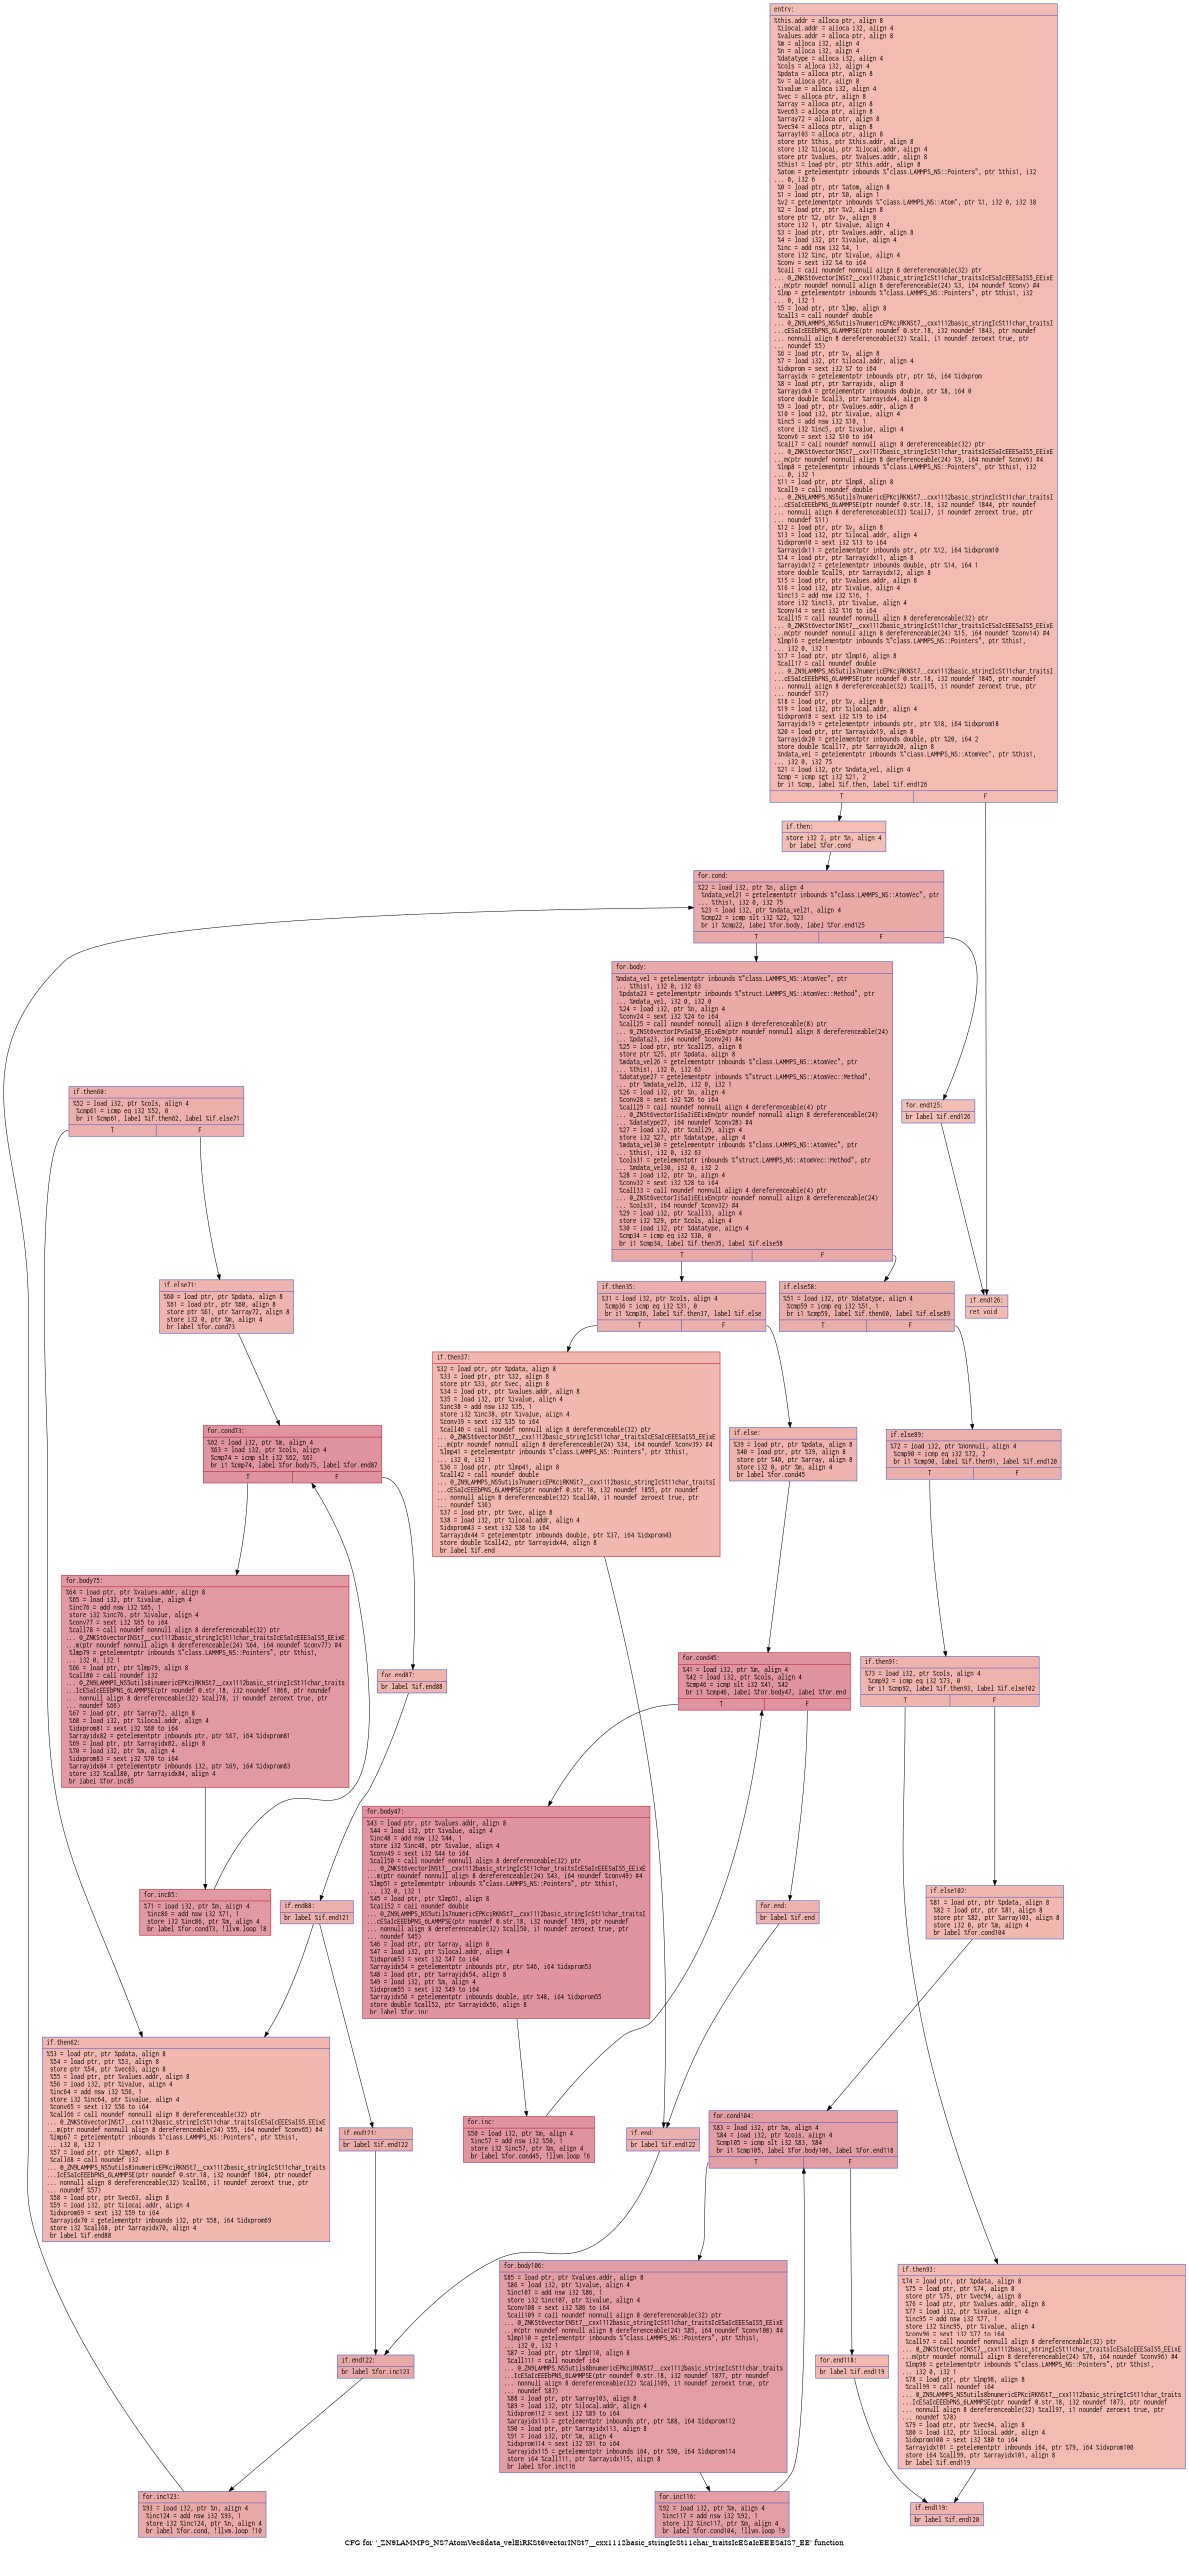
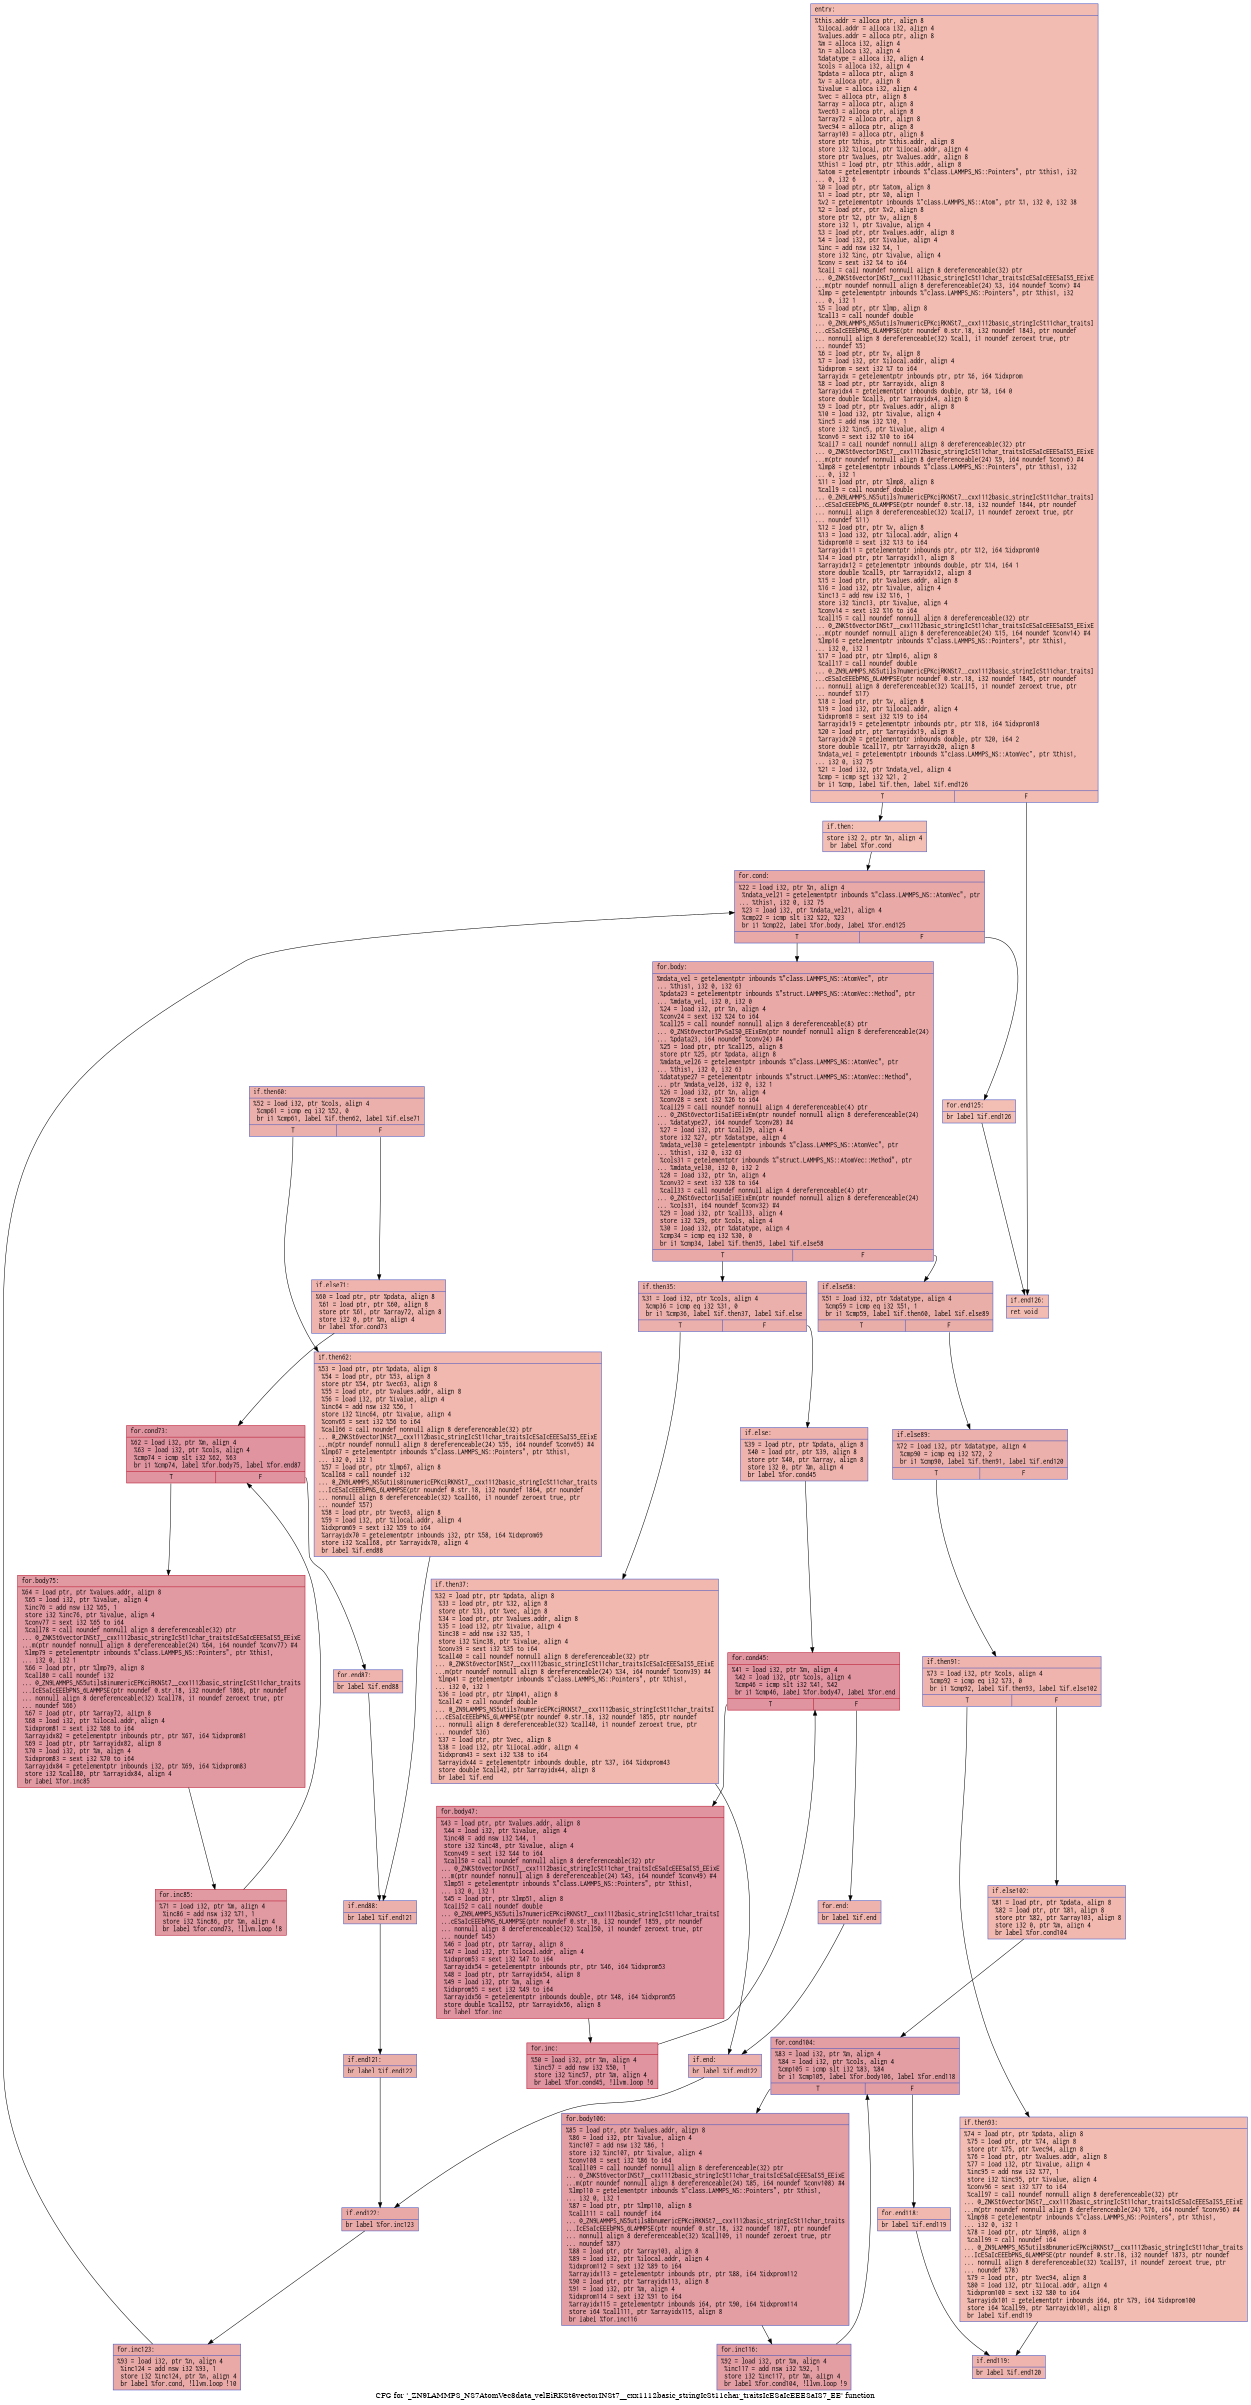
(953, 1446) -> (961, 1446)
(576, 1454) -> (575, 1681)
(294, 1980) -> (414, 1727)
